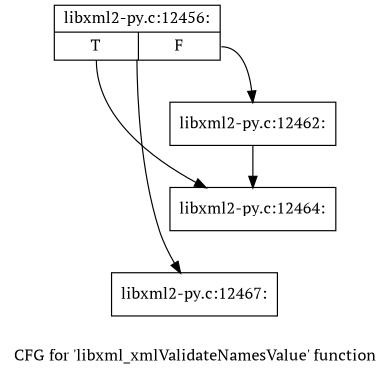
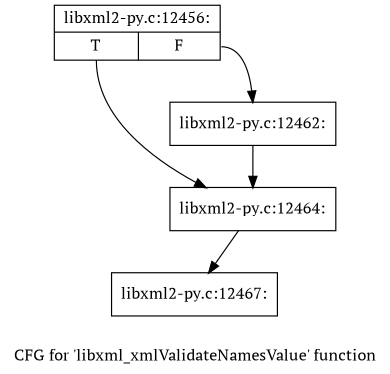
(145, 164) -> (227, 247)
